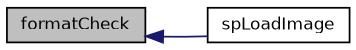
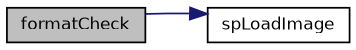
(185, 37) -> (168, 13)
